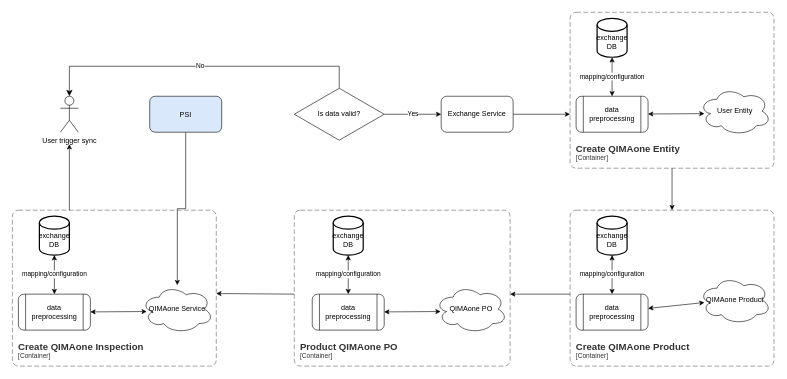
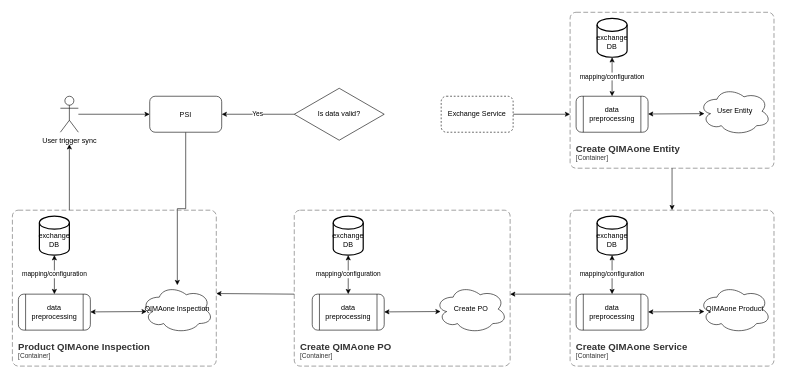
(69, 77) -> none
none -> (144, 114)
(186, 114) -> (186, 114)
(413, 114) -> (258, 114)
(477, 114) -> (477, 114)
(735, 300) -> (735, 309)
(177, 309) -> (177, 309)
(471, 309) -> (471, 309)
(62, 352) -> (64, 352)
(332, 352) -> (330, 352)
(615, 352) -> (614, 352)
